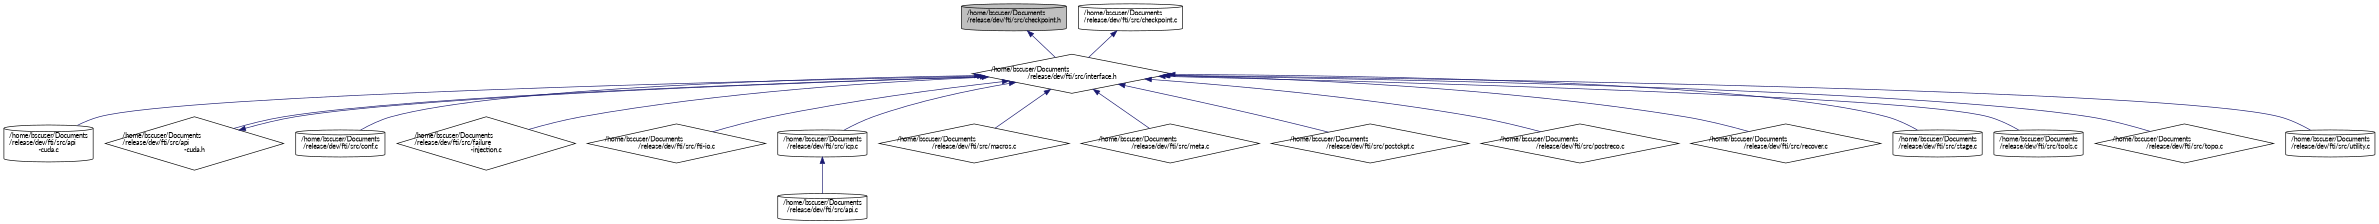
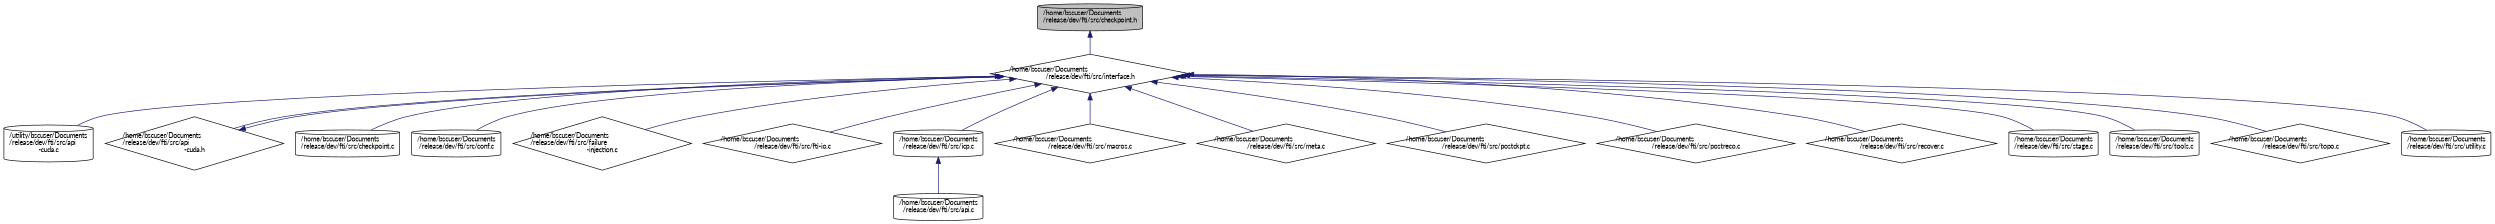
(1100, 46) -> (681, 88)
(49, 143) -> (49, 143)
